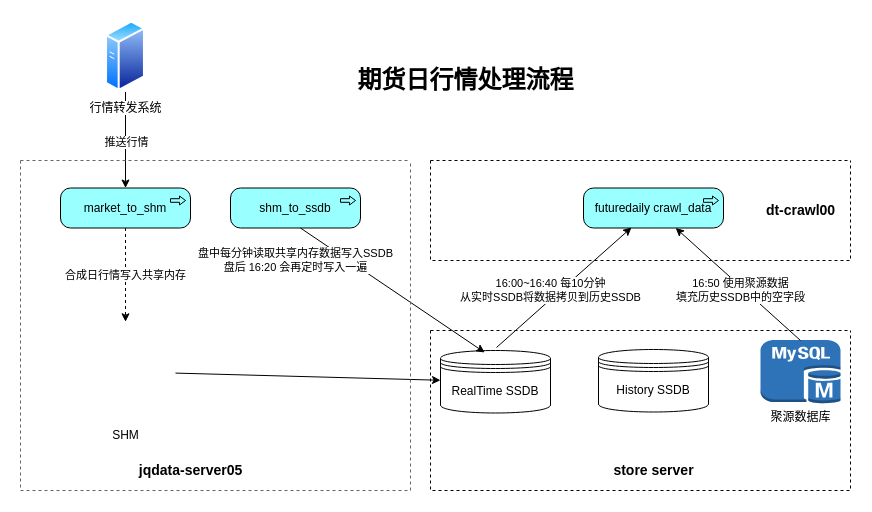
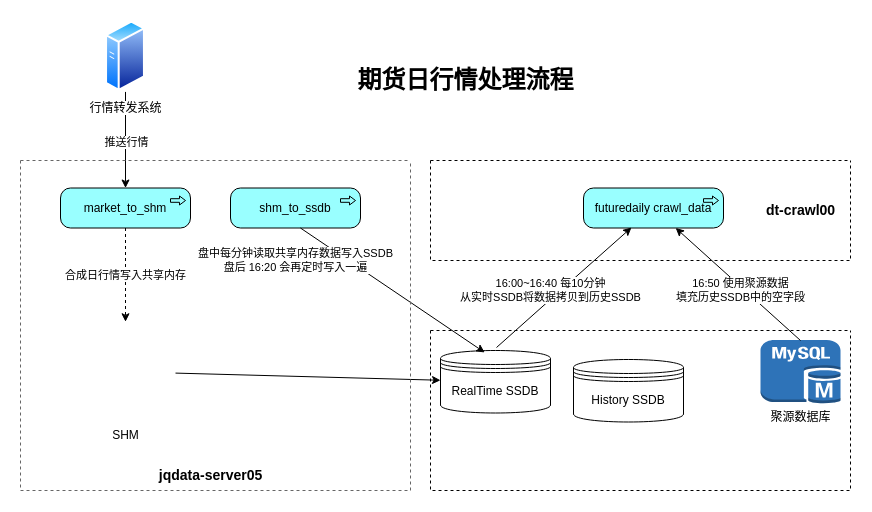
(654, 381) -> (629, 391)
(191, 471) -> (211, 476)
(654, 471) -> none
